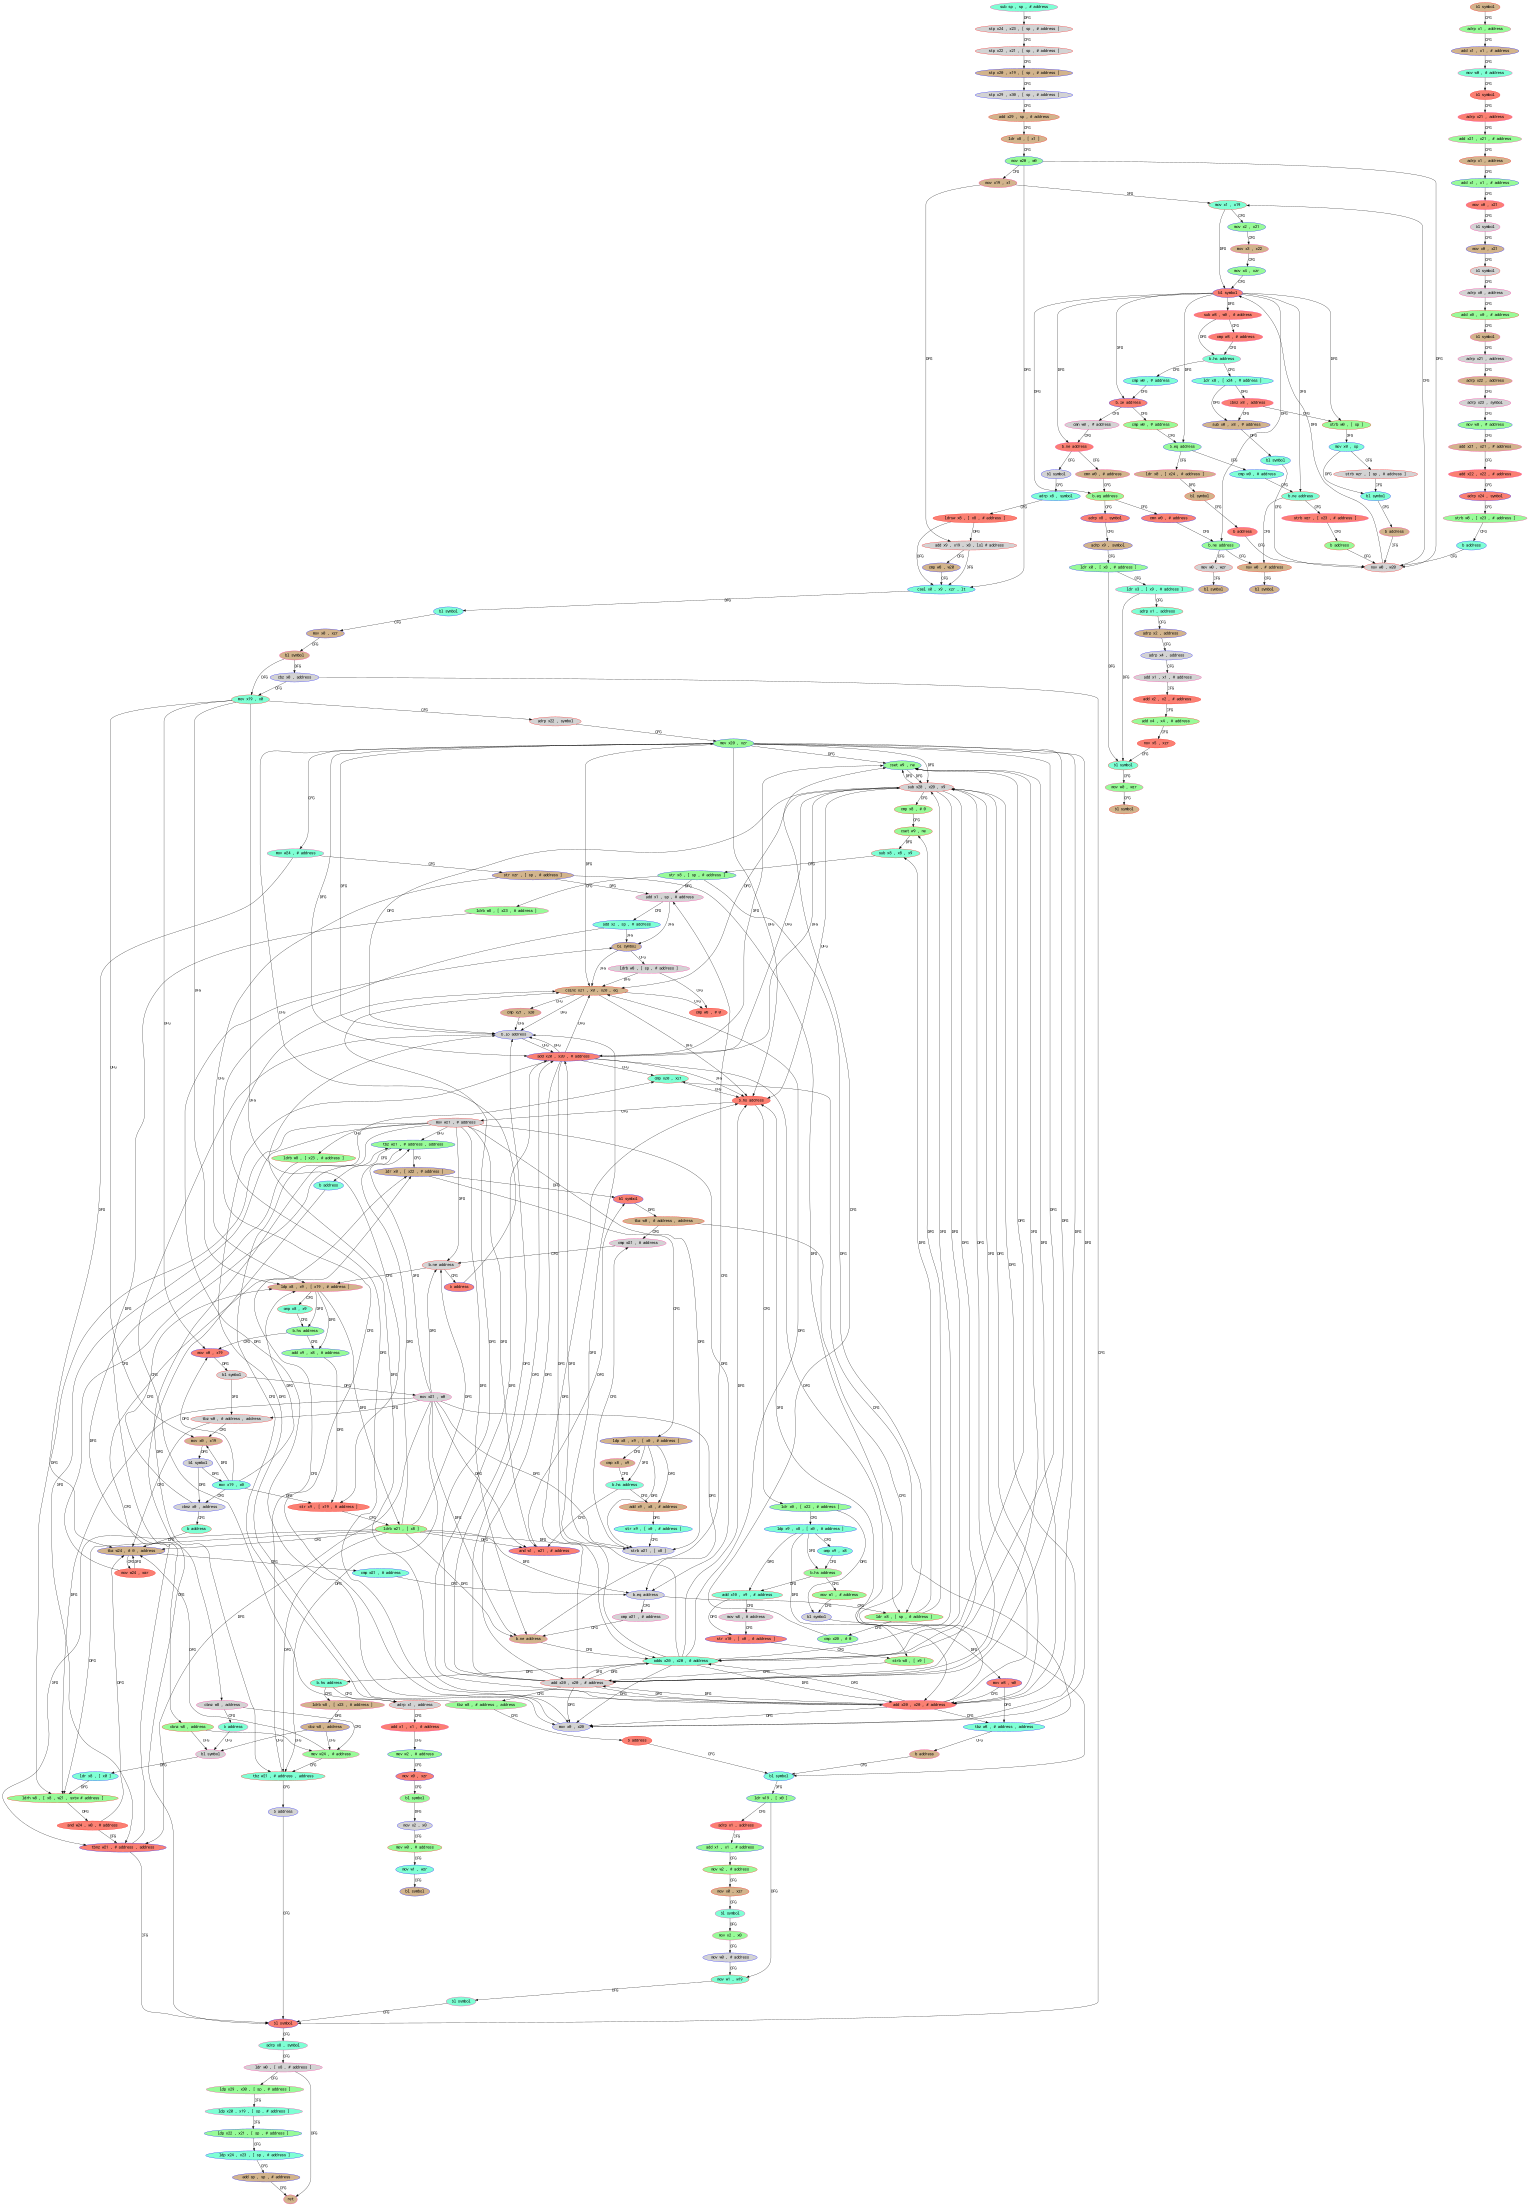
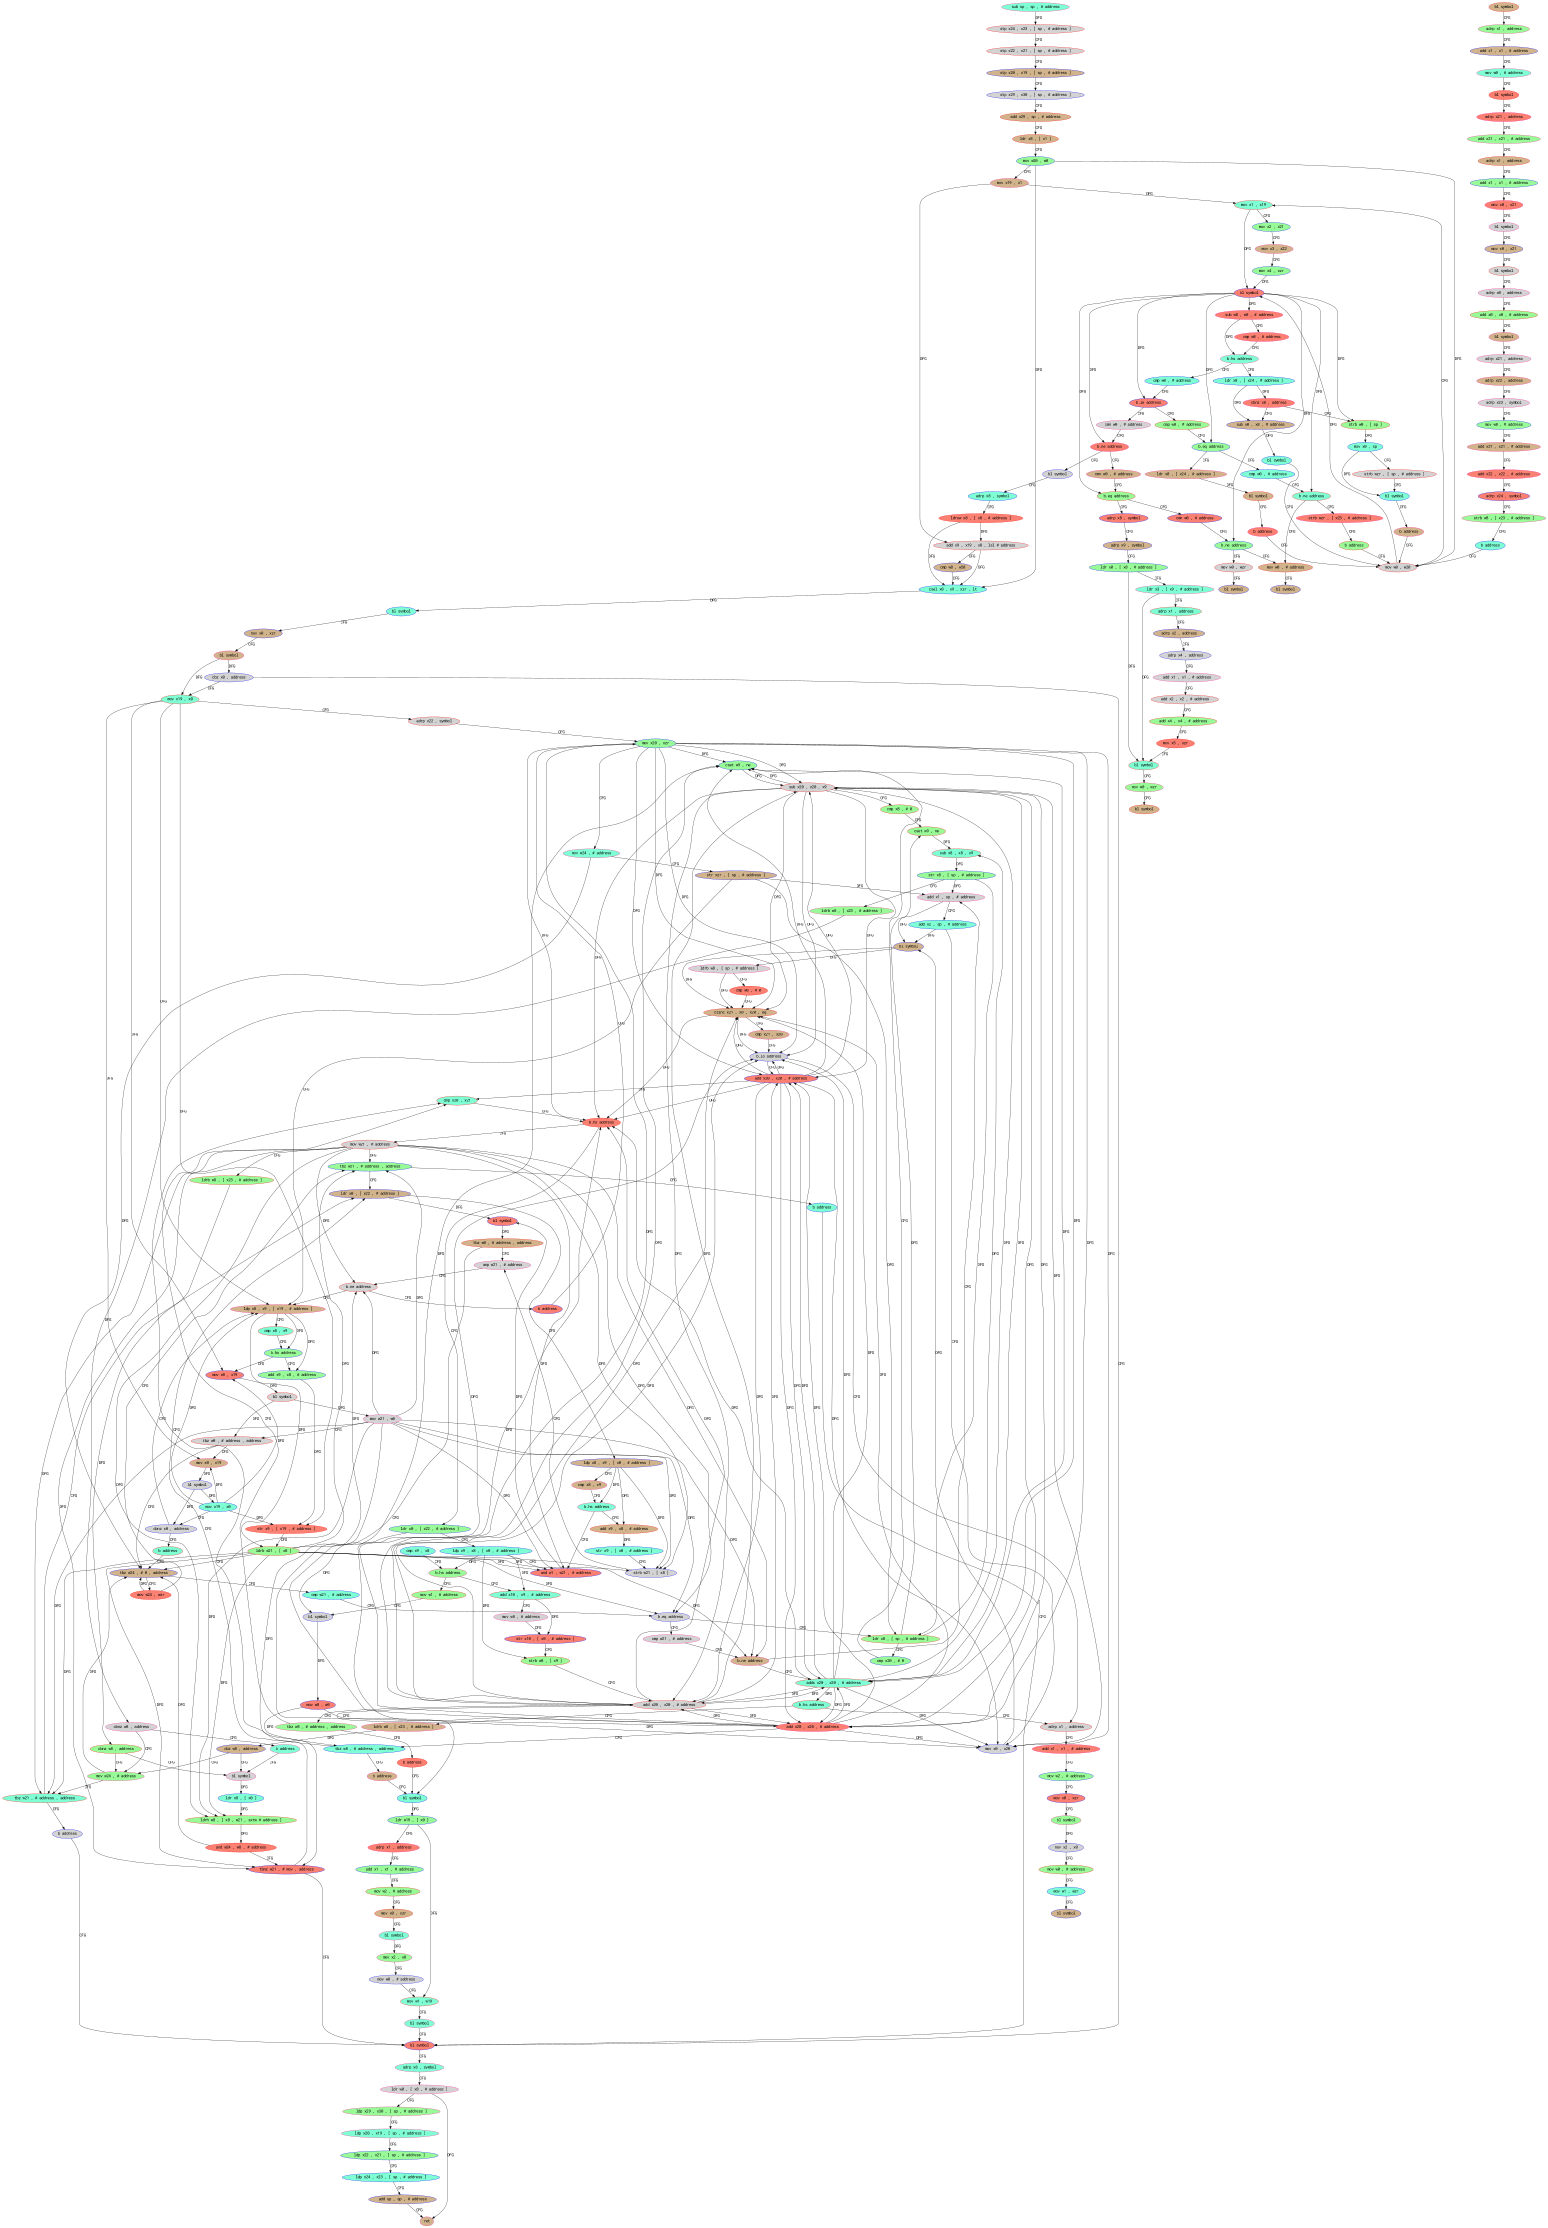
(1167, 699) -> (1185, 699)
(664, 996) -> (745, 1000)
(822, 1539) -> (525, 1562)
(123, 1848) -> (286, 1870)
